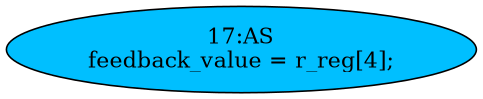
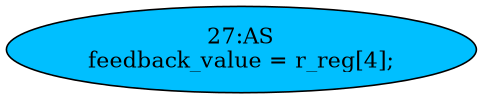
(241, 50) -> (241, 50)
